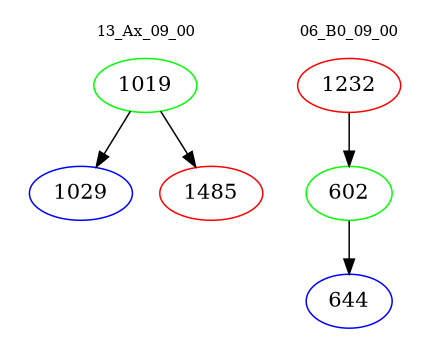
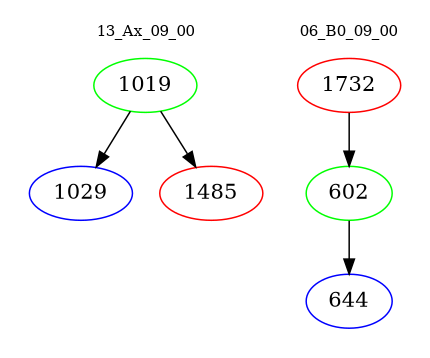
(349, 85) -> (349, 85)
